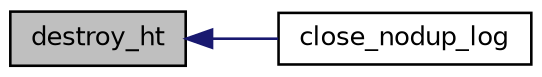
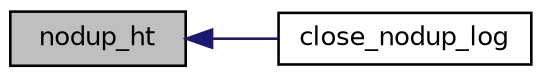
(98, 39) -> (98, 39)
